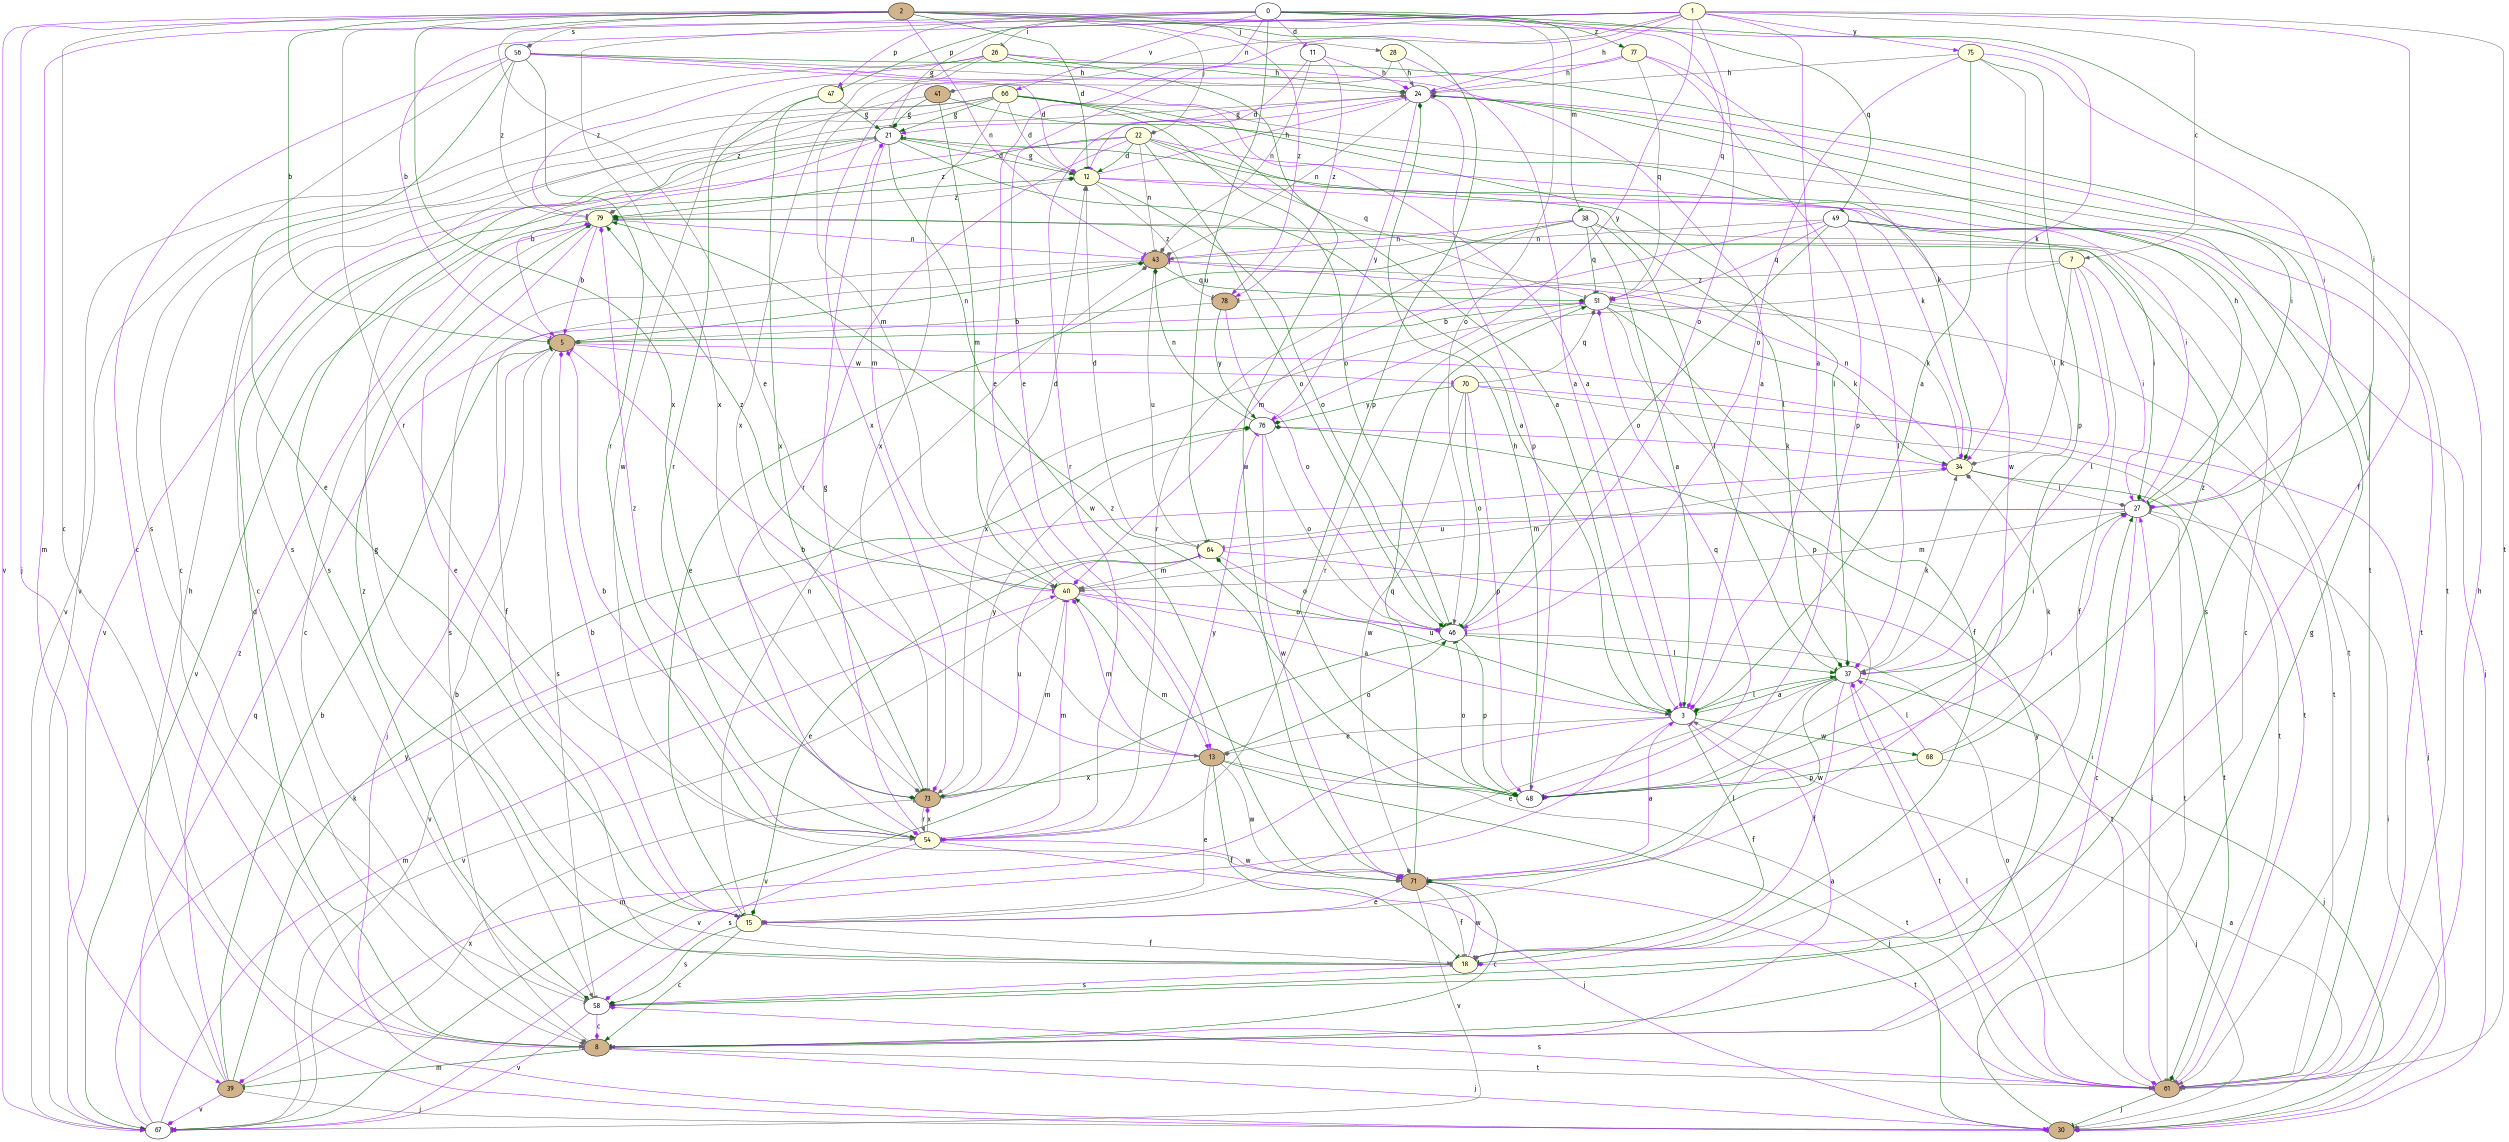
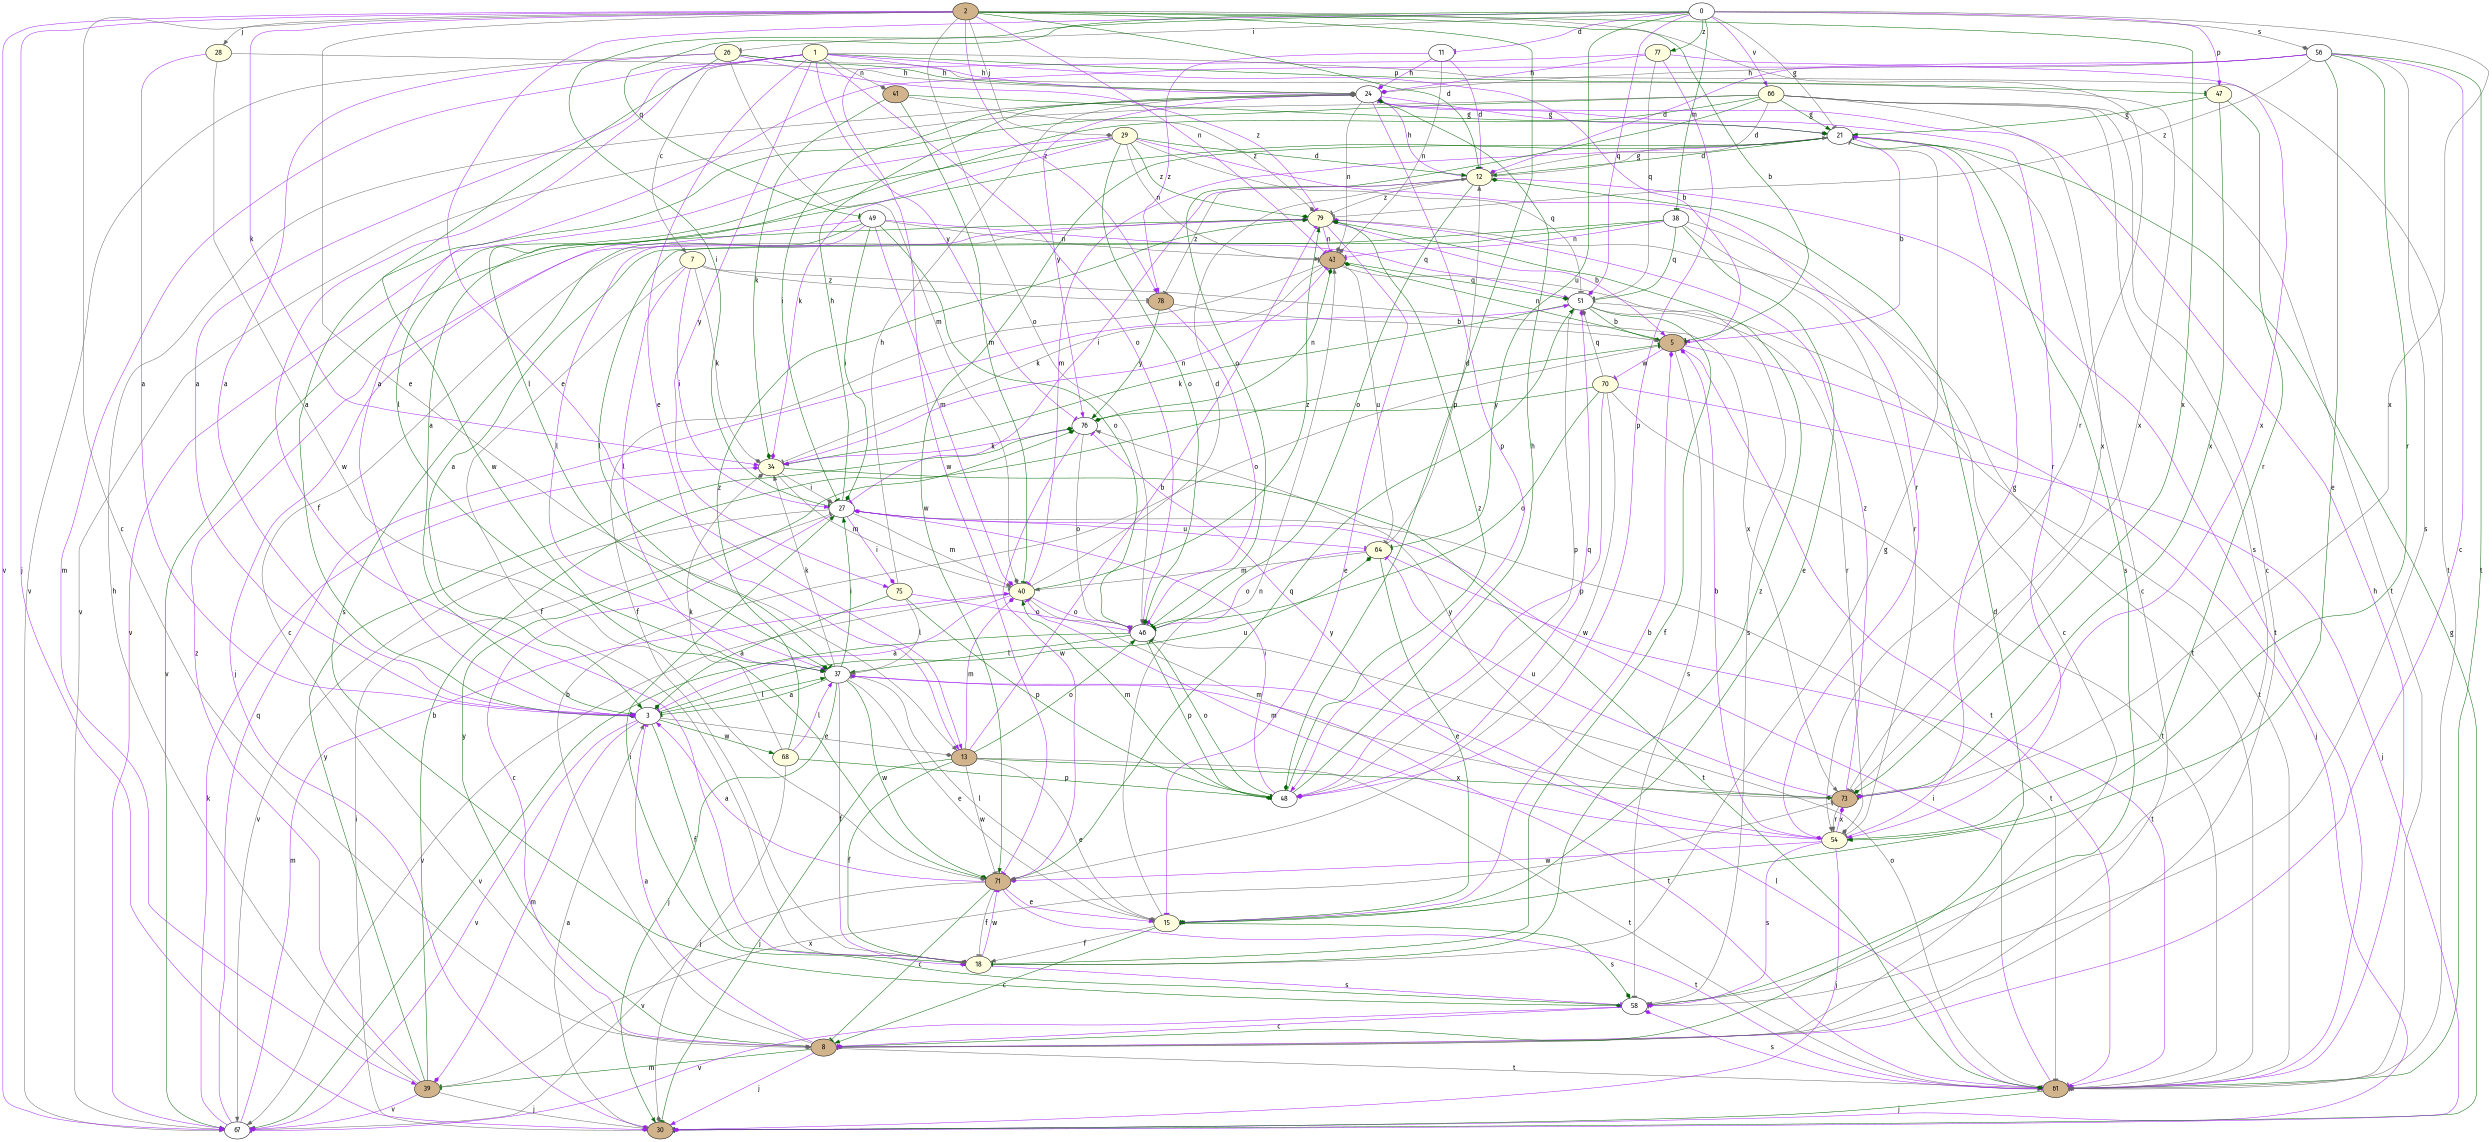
(1139, 136) -> (1125, 136)
(2291, 220) -> (869, 548)
(839, 542) -> (1211, 614)
(859, 603) -> (1153, 496)
